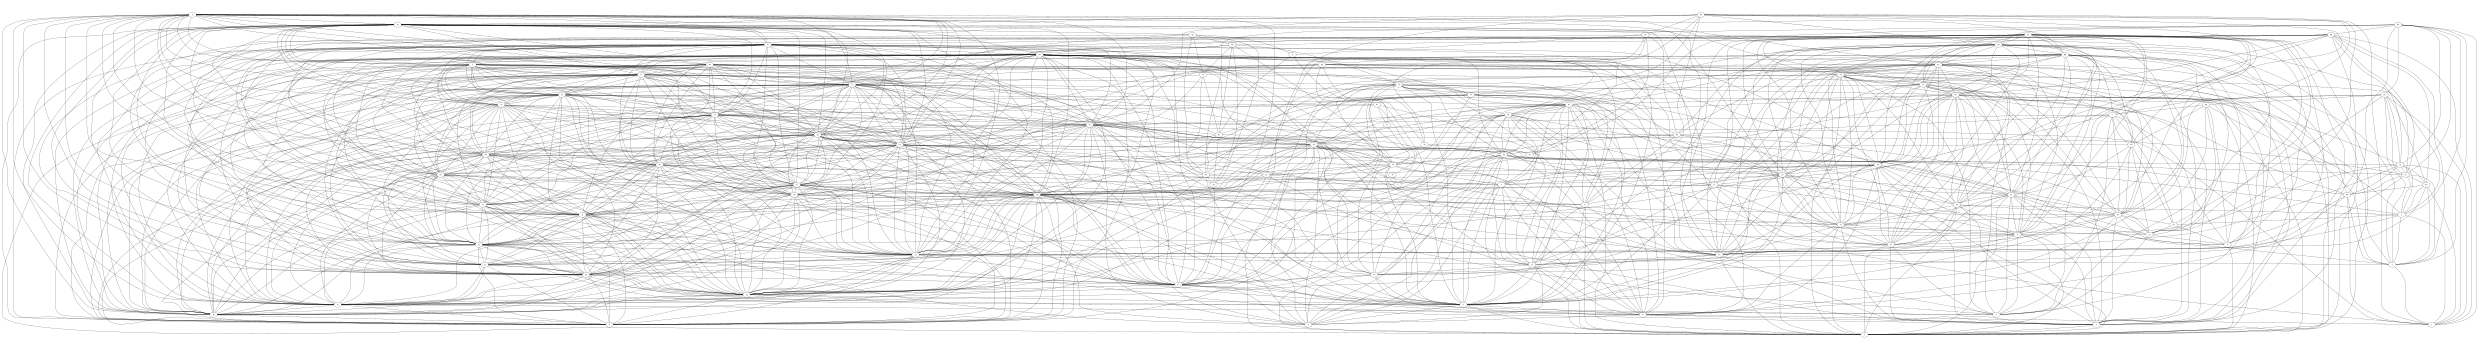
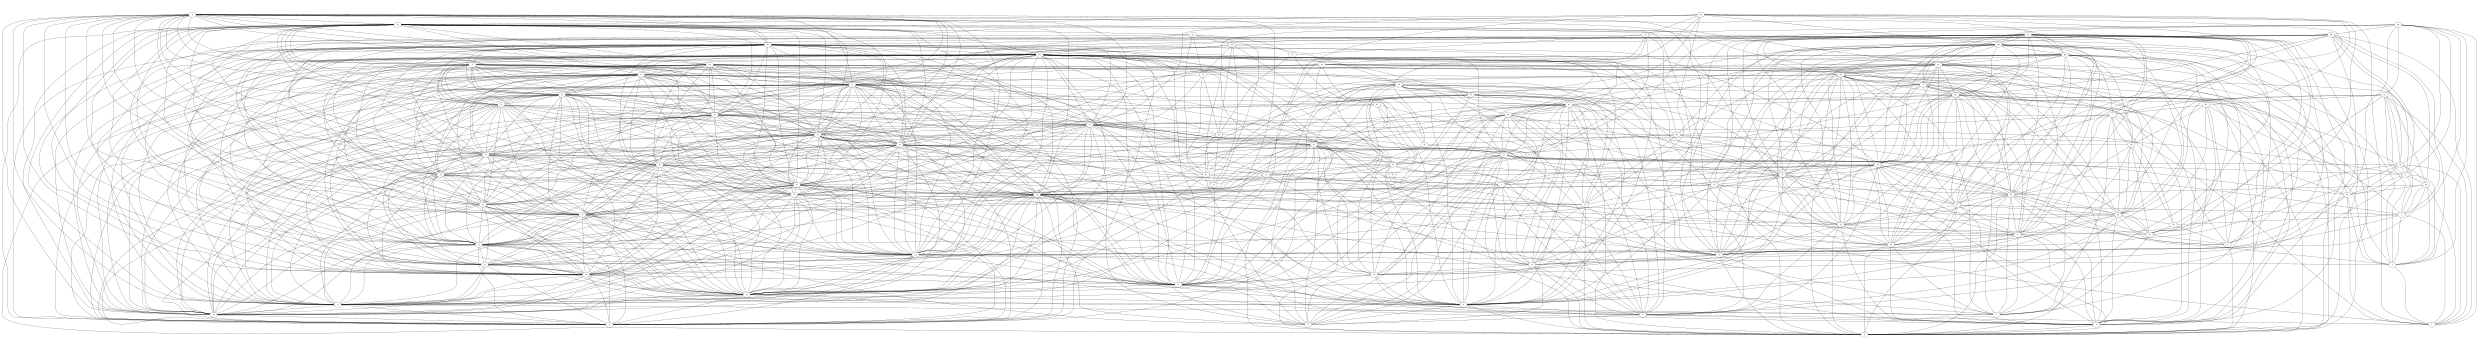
none -> (2219, 190)
(1279, 221) -> none
